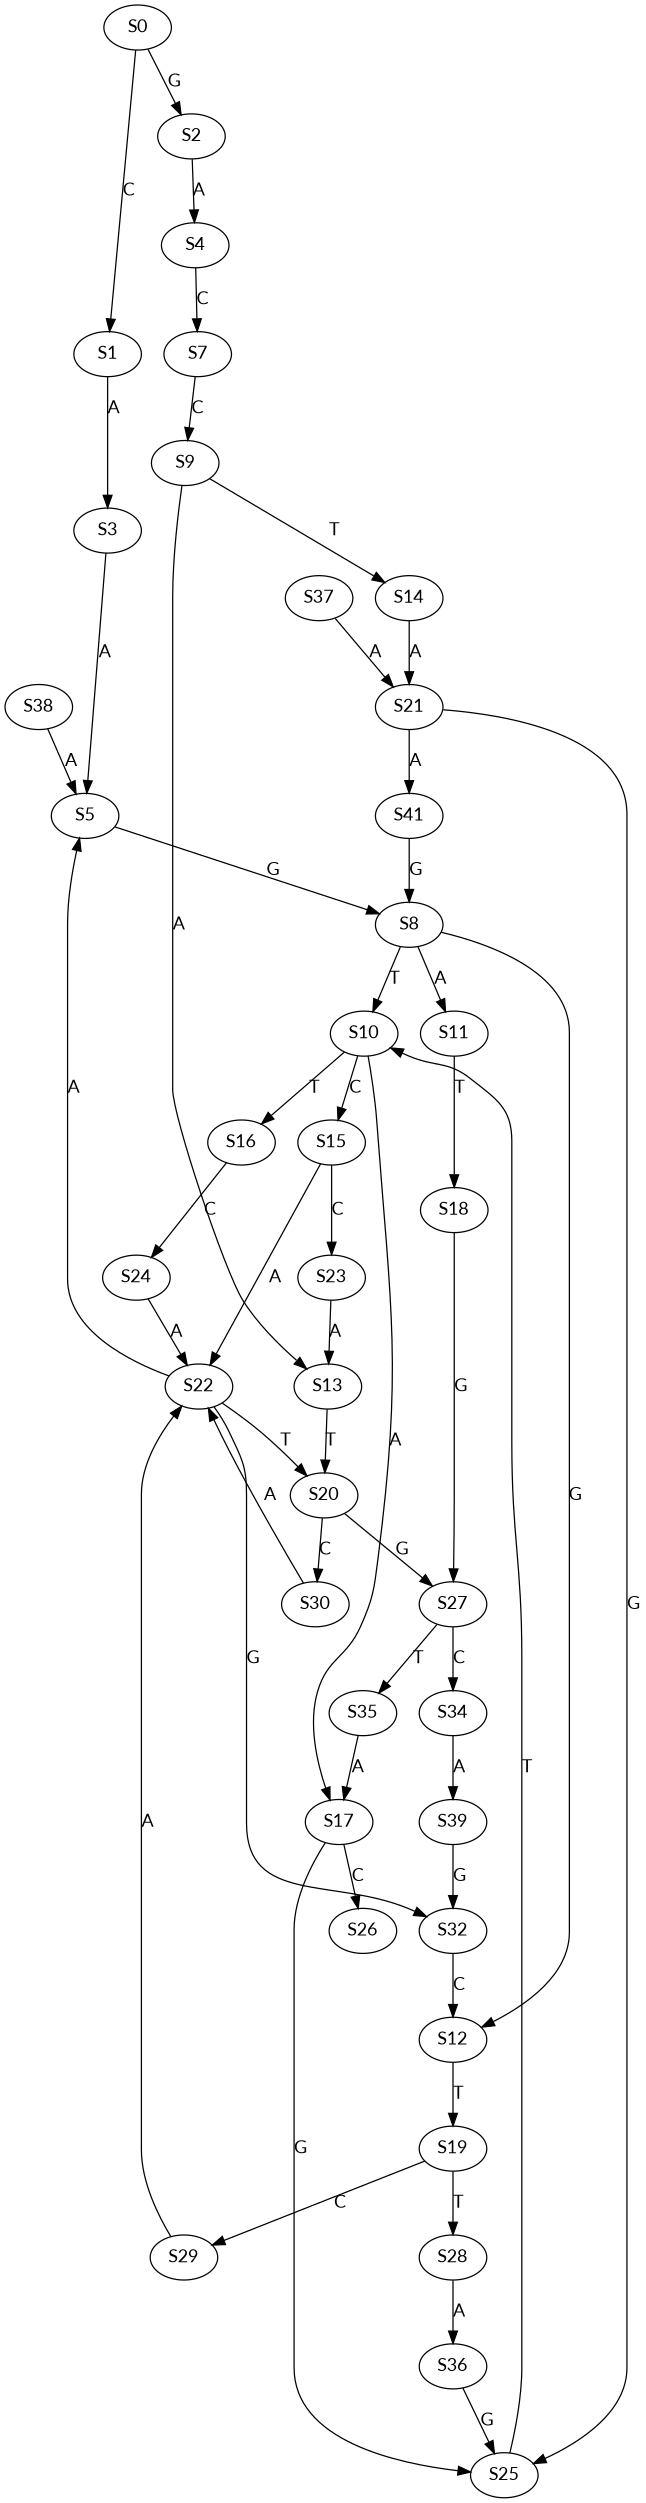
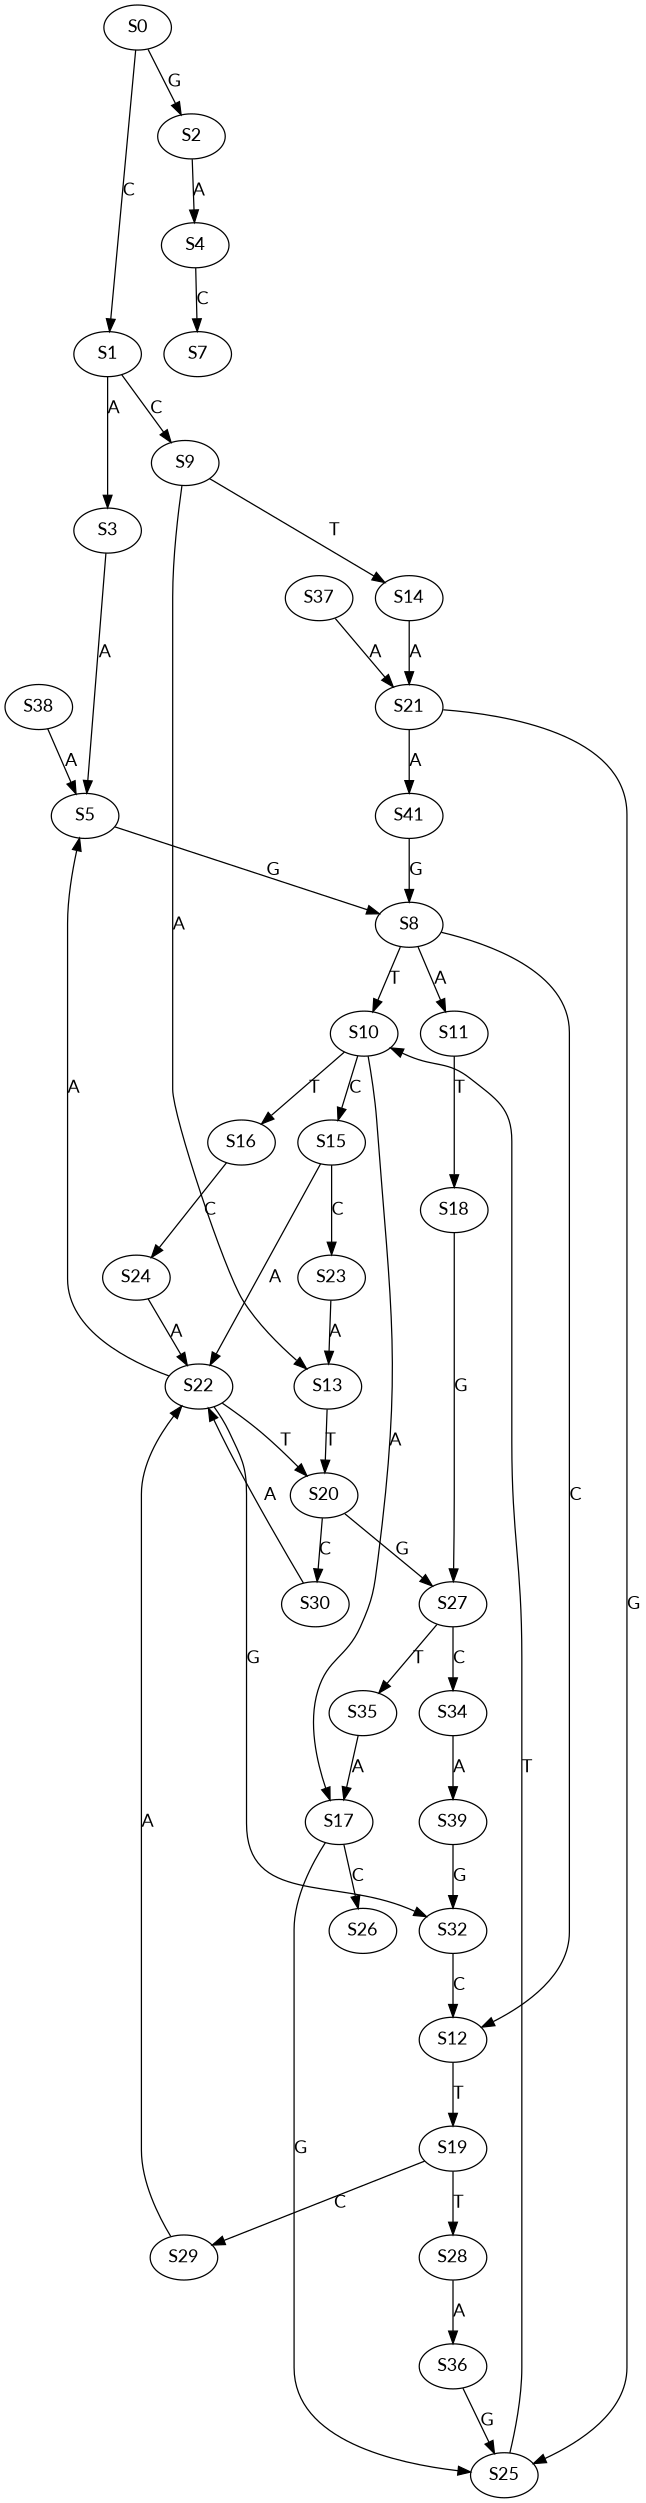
(192, 402) -> (143, 404)
(576, 1495) -> (576, 1495)
